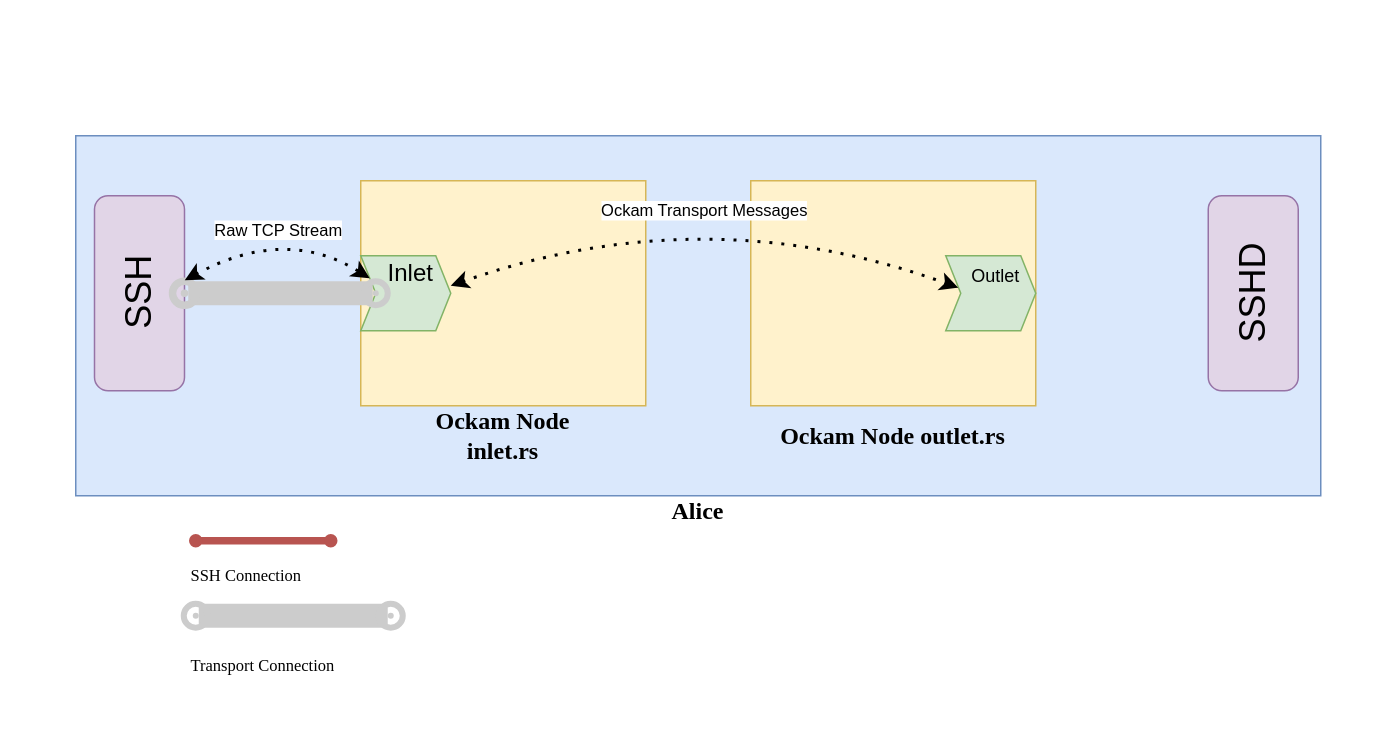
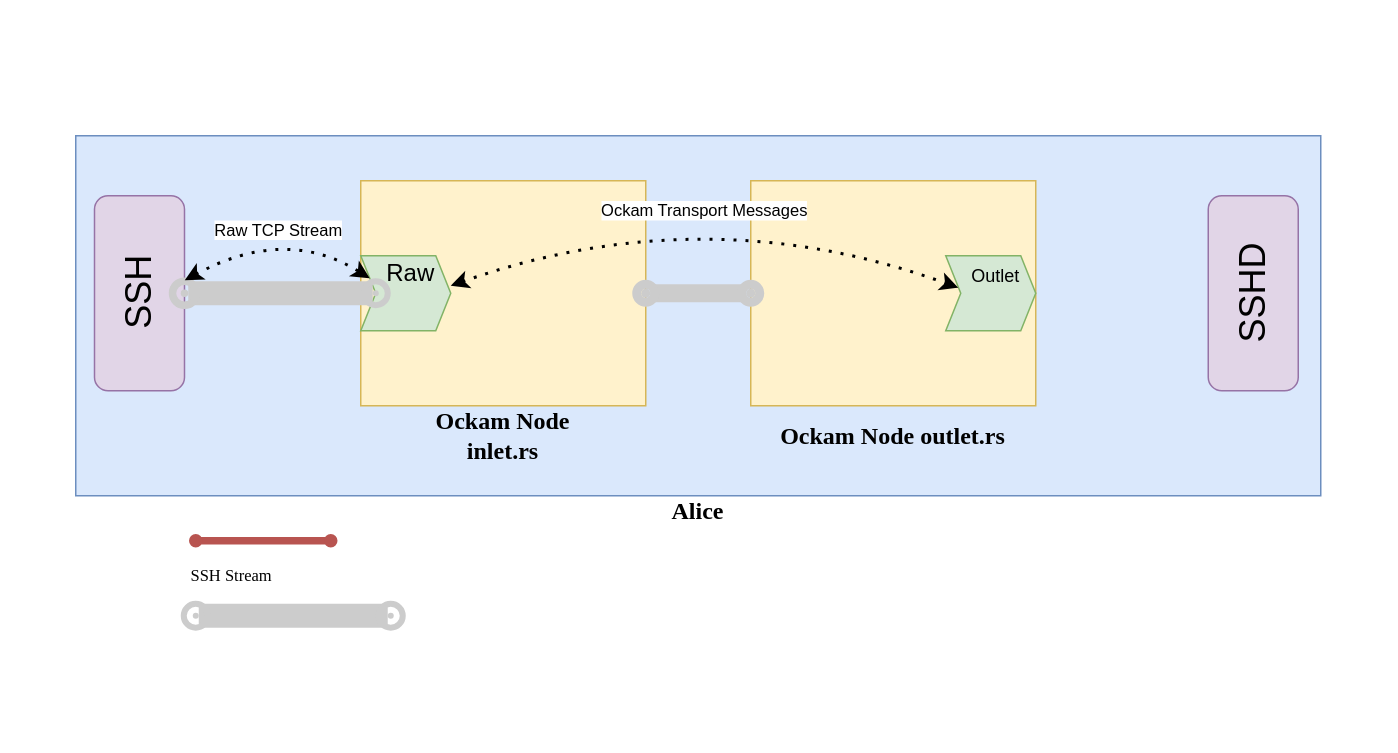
(411, 272) -> (411, 272)
none -> (698, 293)
(246, 575) -> (231, 575)
(290, 662) -> none
